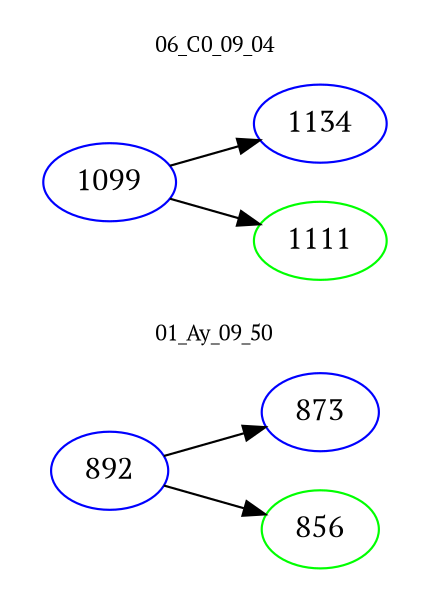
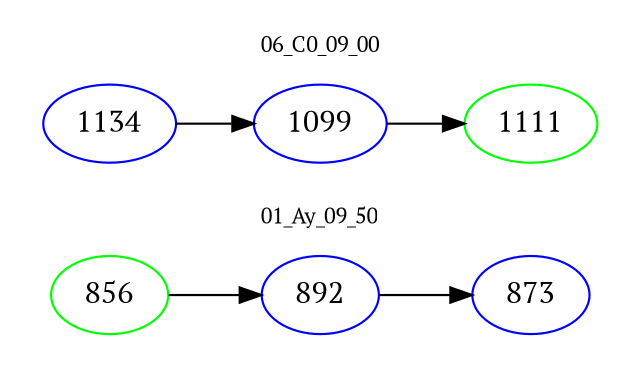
(215, 47) -> (320, 47)
(204, 156) -> (204, 124)
(204, 497) -> (204, 295)
